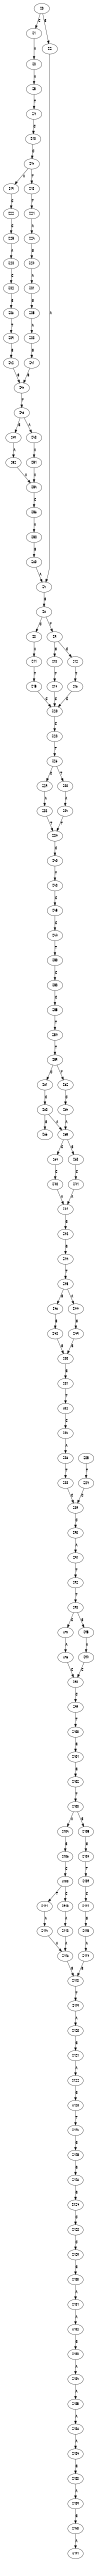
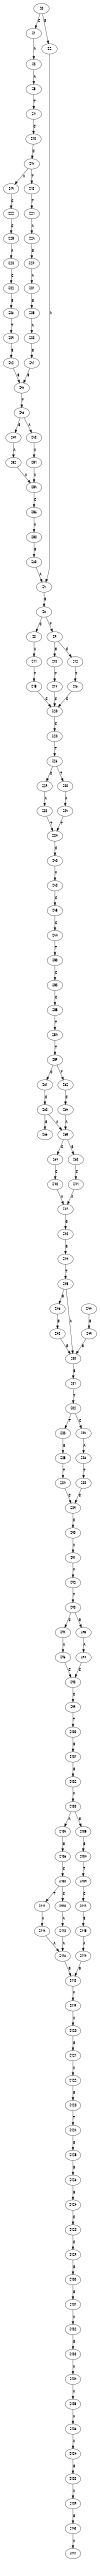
(70, 1295) -> (69, 1320)
none -> (63, 1433)
(77, 2292) -> (74, 2292)
